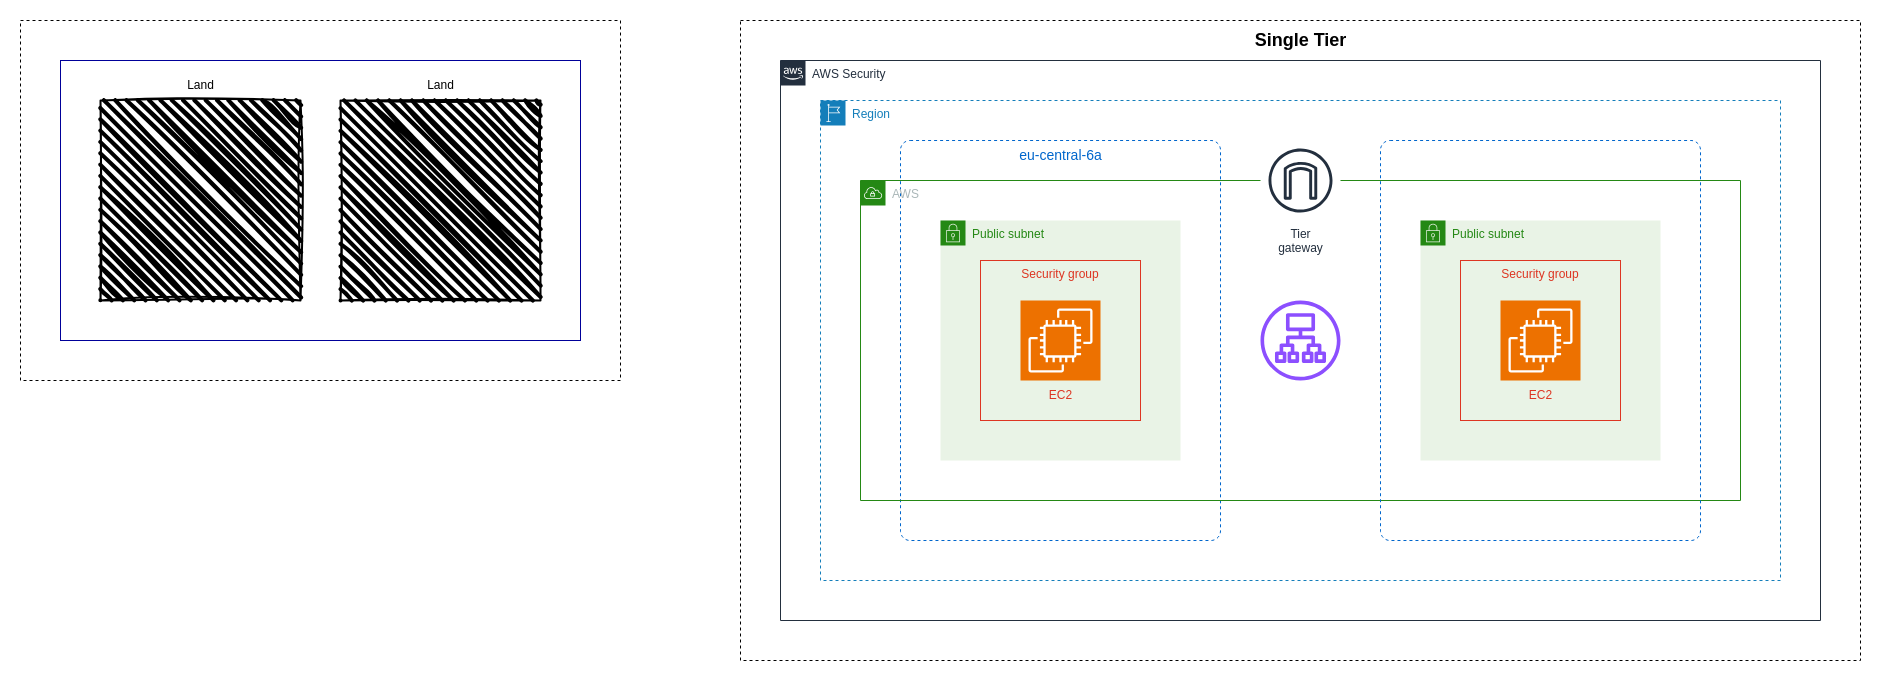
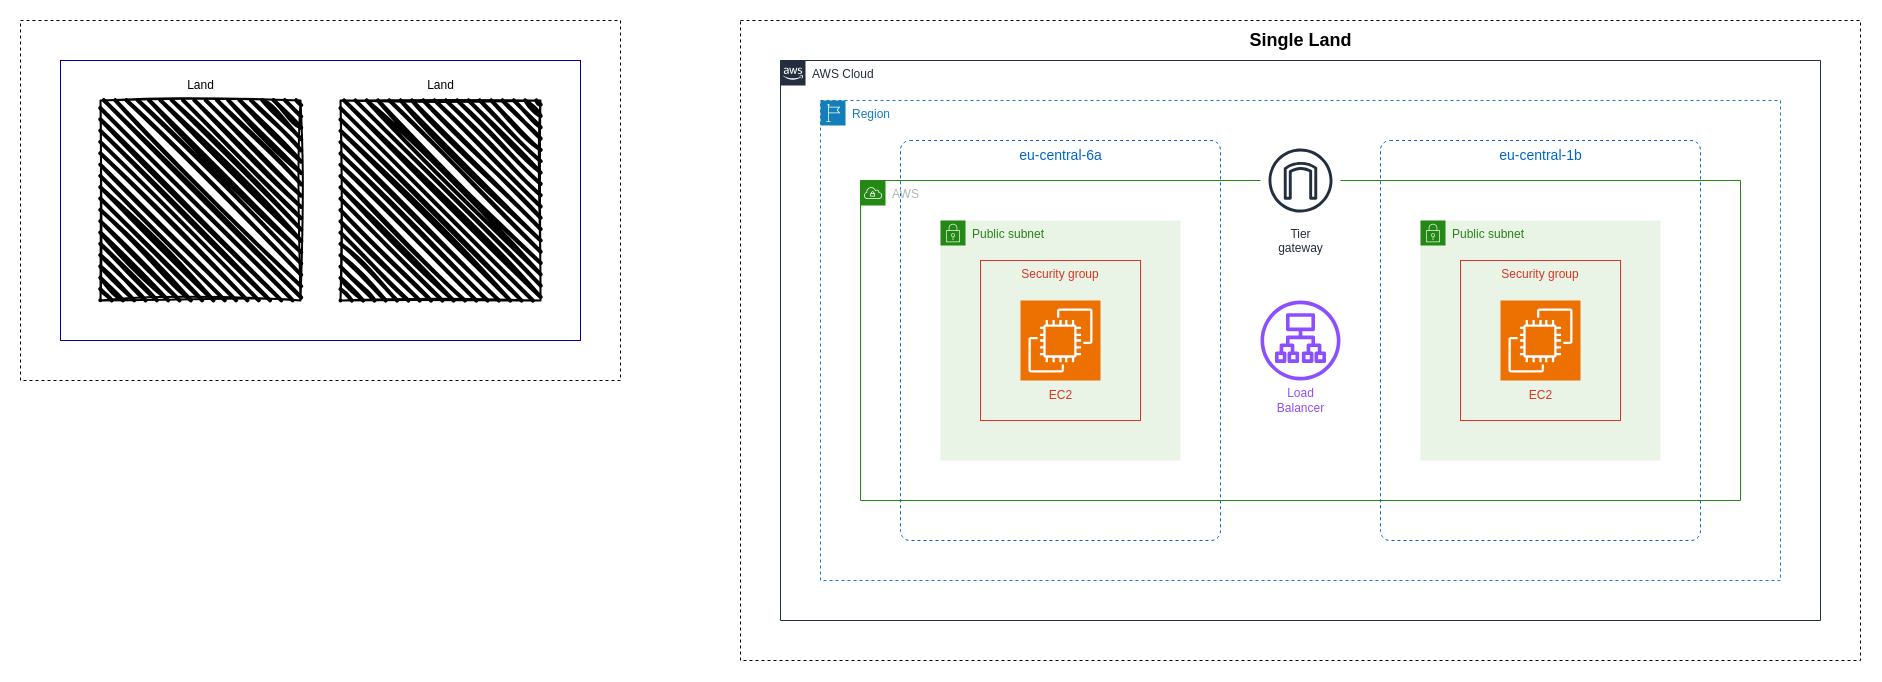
(1301, 41) -> (1301, 41)
(850, 75) -> (840, 75)
none -> (1541, 156)
none -> (1301, 401)
